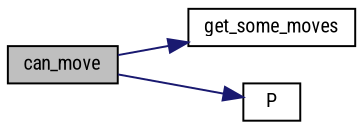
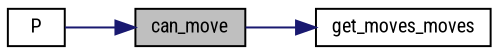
(272, 27) -> (403, 27)
(171, 84) -> (90, 27)
